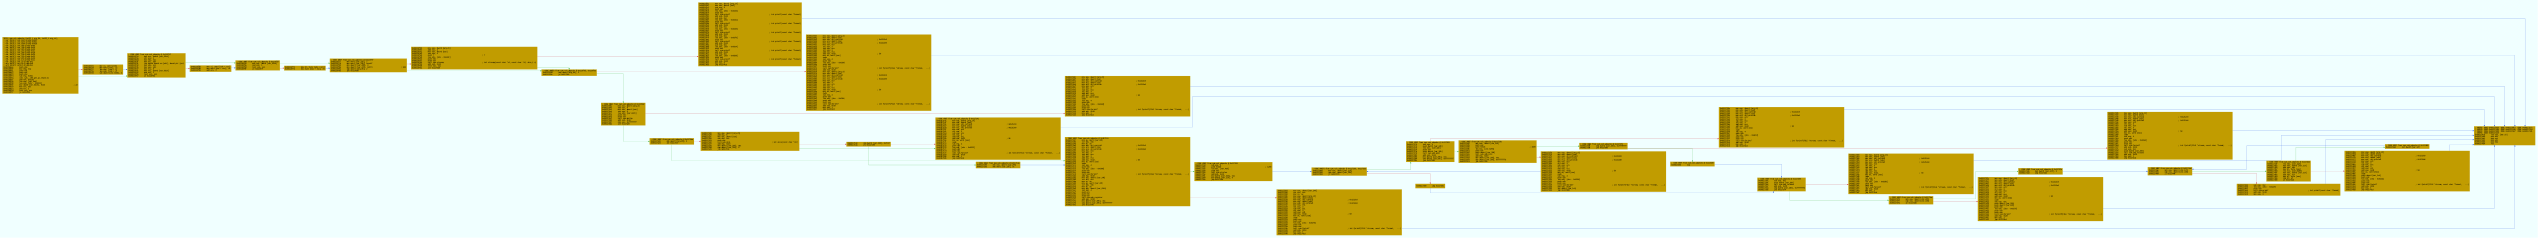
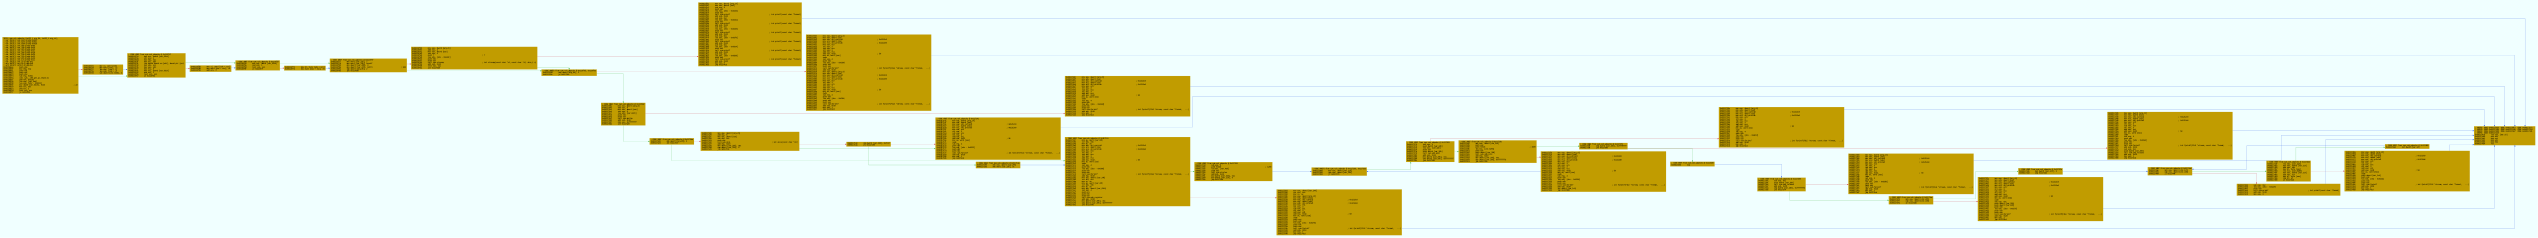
(1430, 186) -> none
